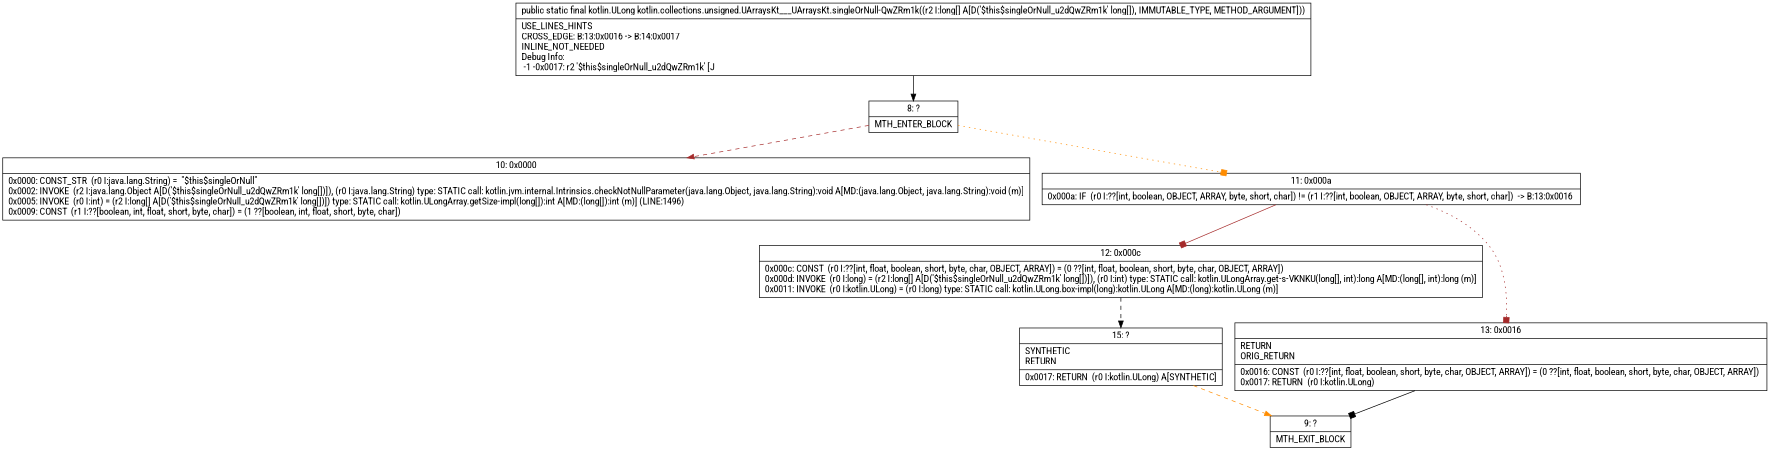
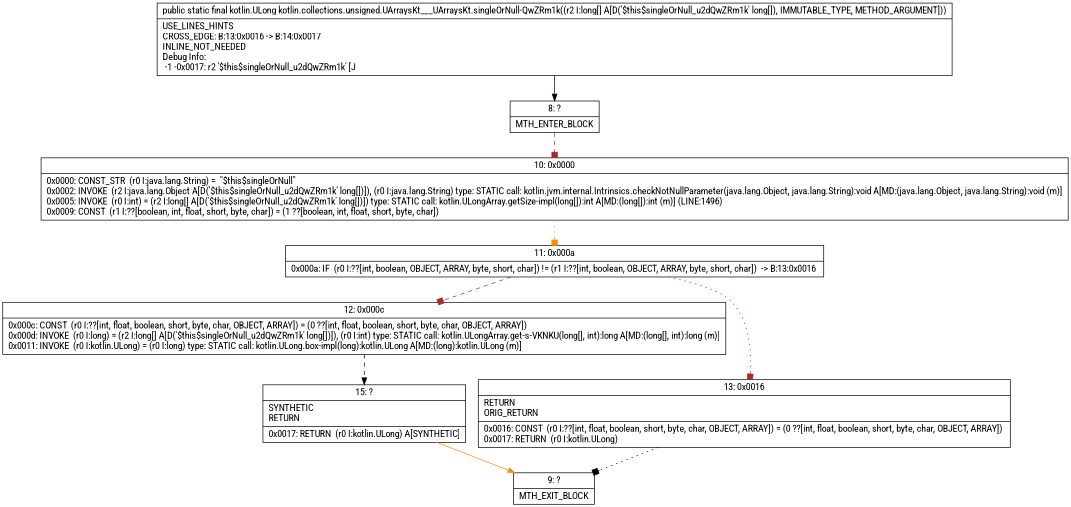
(781, 141) -> (555, 142)
(1089, 149) -> (555, 229)
(1231, 224) -> (478, 288)
(1229, 399) -> (473, 456)
(1386, 402) -> (629, 459)
